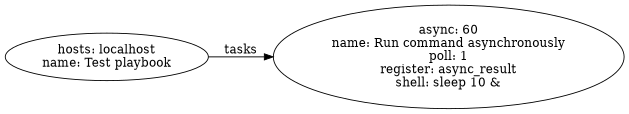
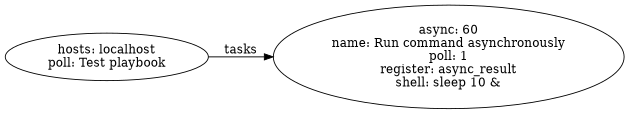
(107, 57) -> (107, 57)
